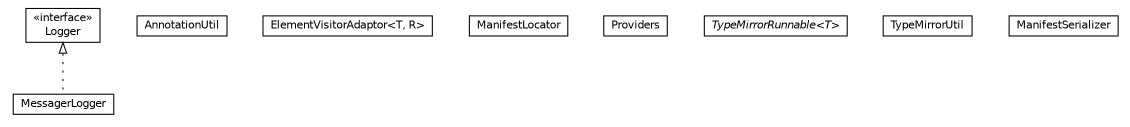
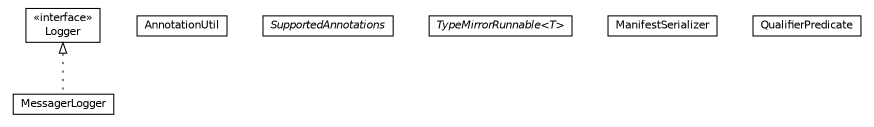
none -> (328, 25)
(348, 25) -> none
(518, 25) -> none
(636, 25) -> none
none -> (807, 25)
(928, 25) -> none
